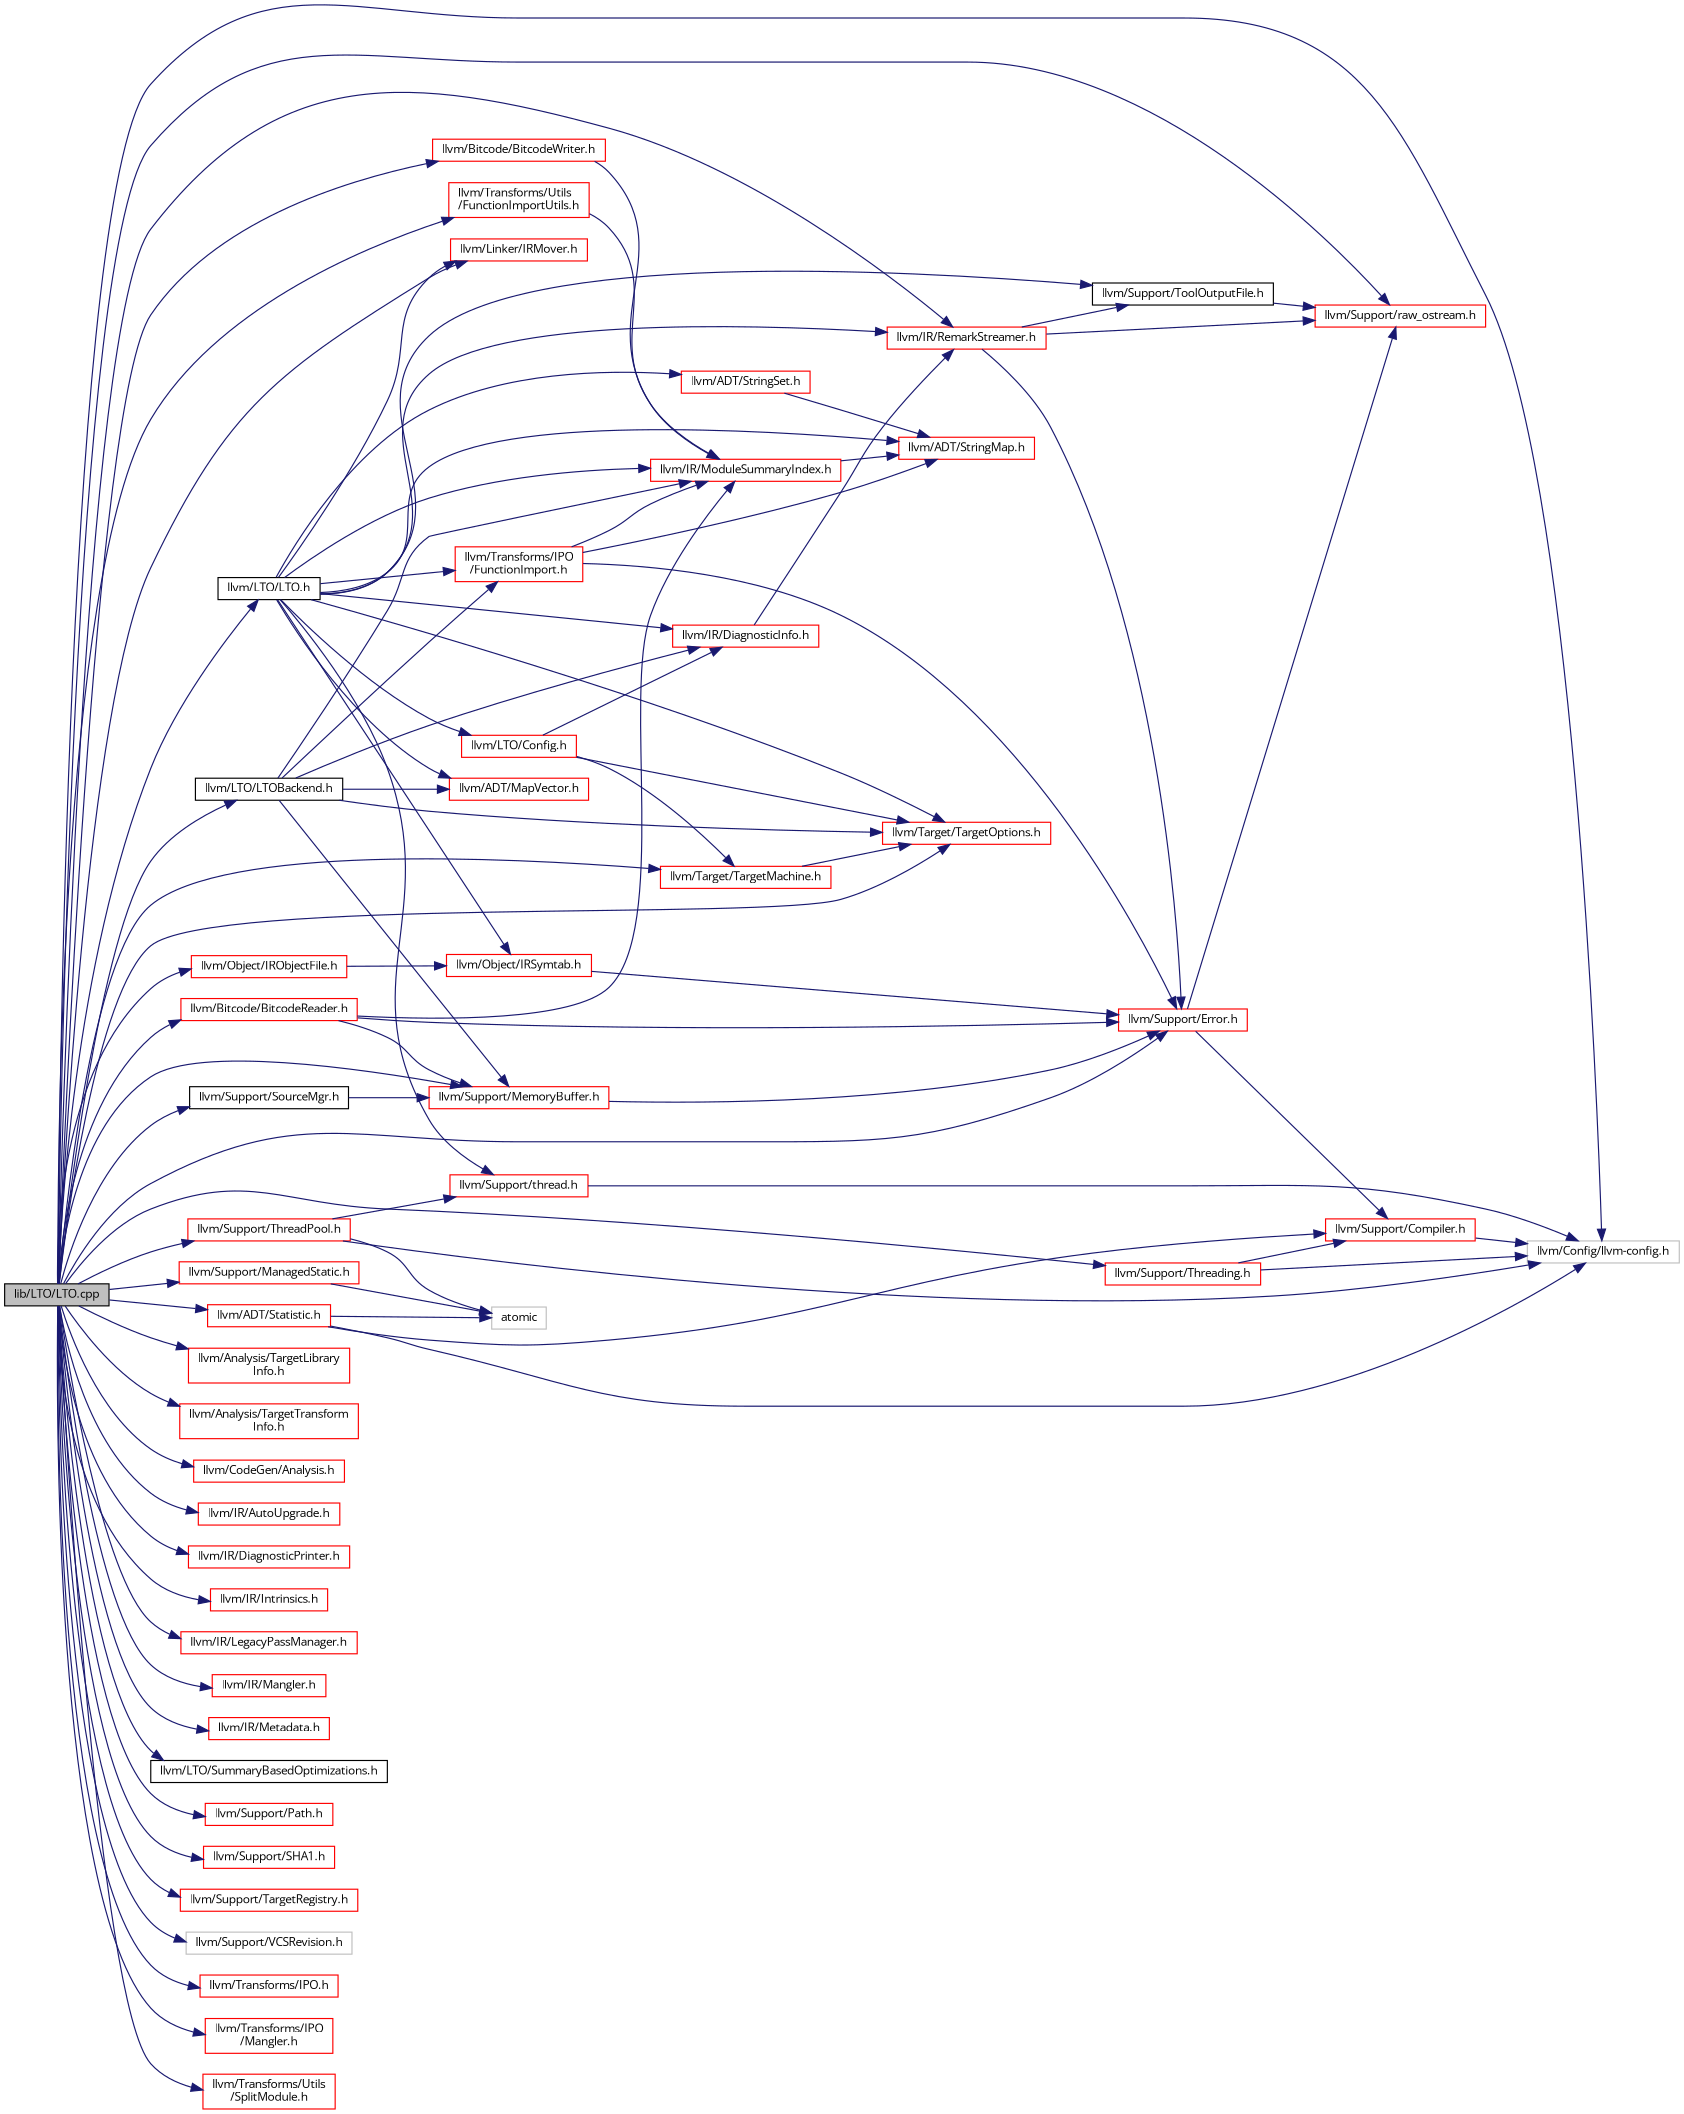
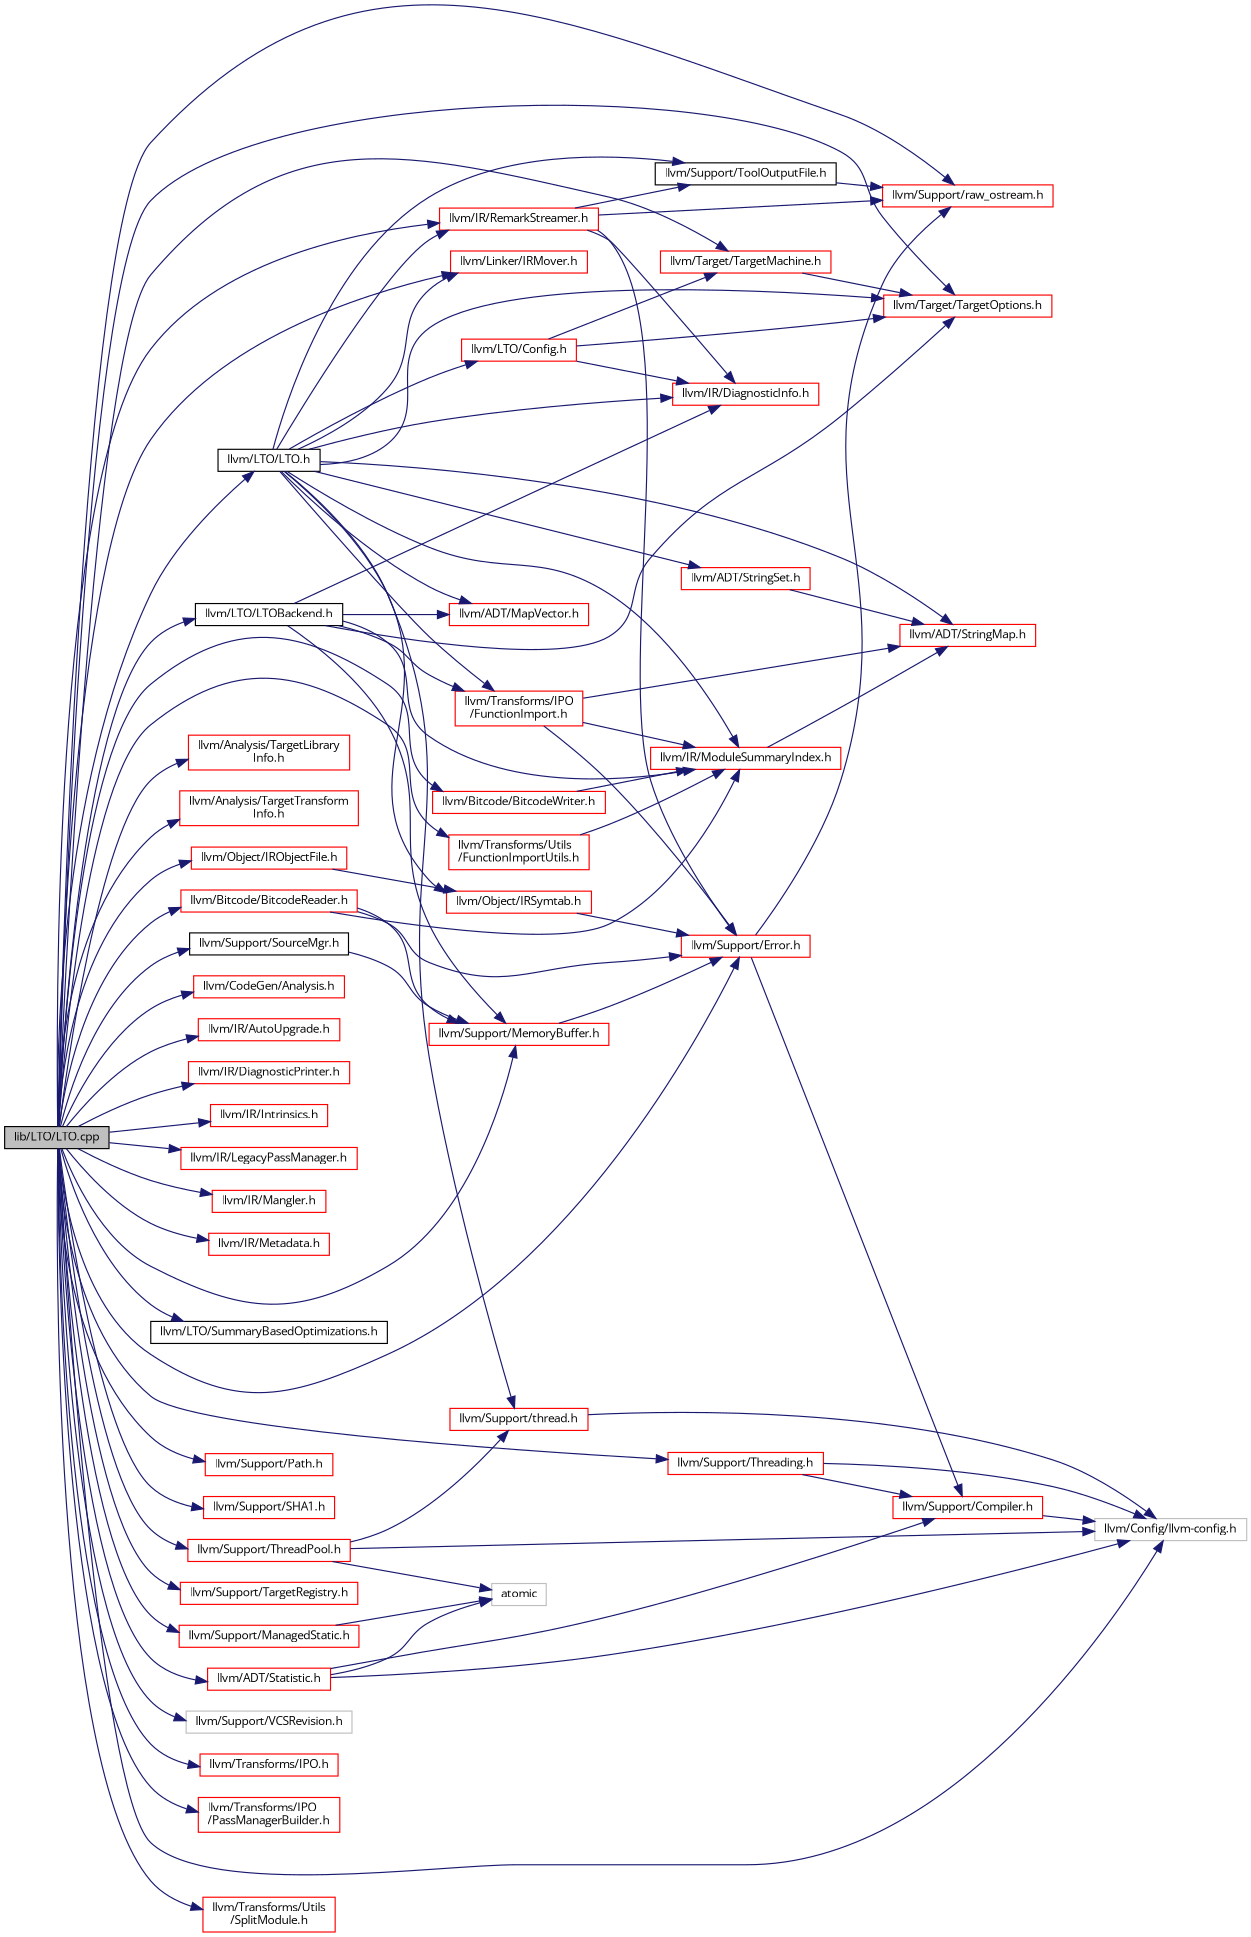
(848, 480) -> (668, 305)
(269, 2036) -> (269, 1815)
